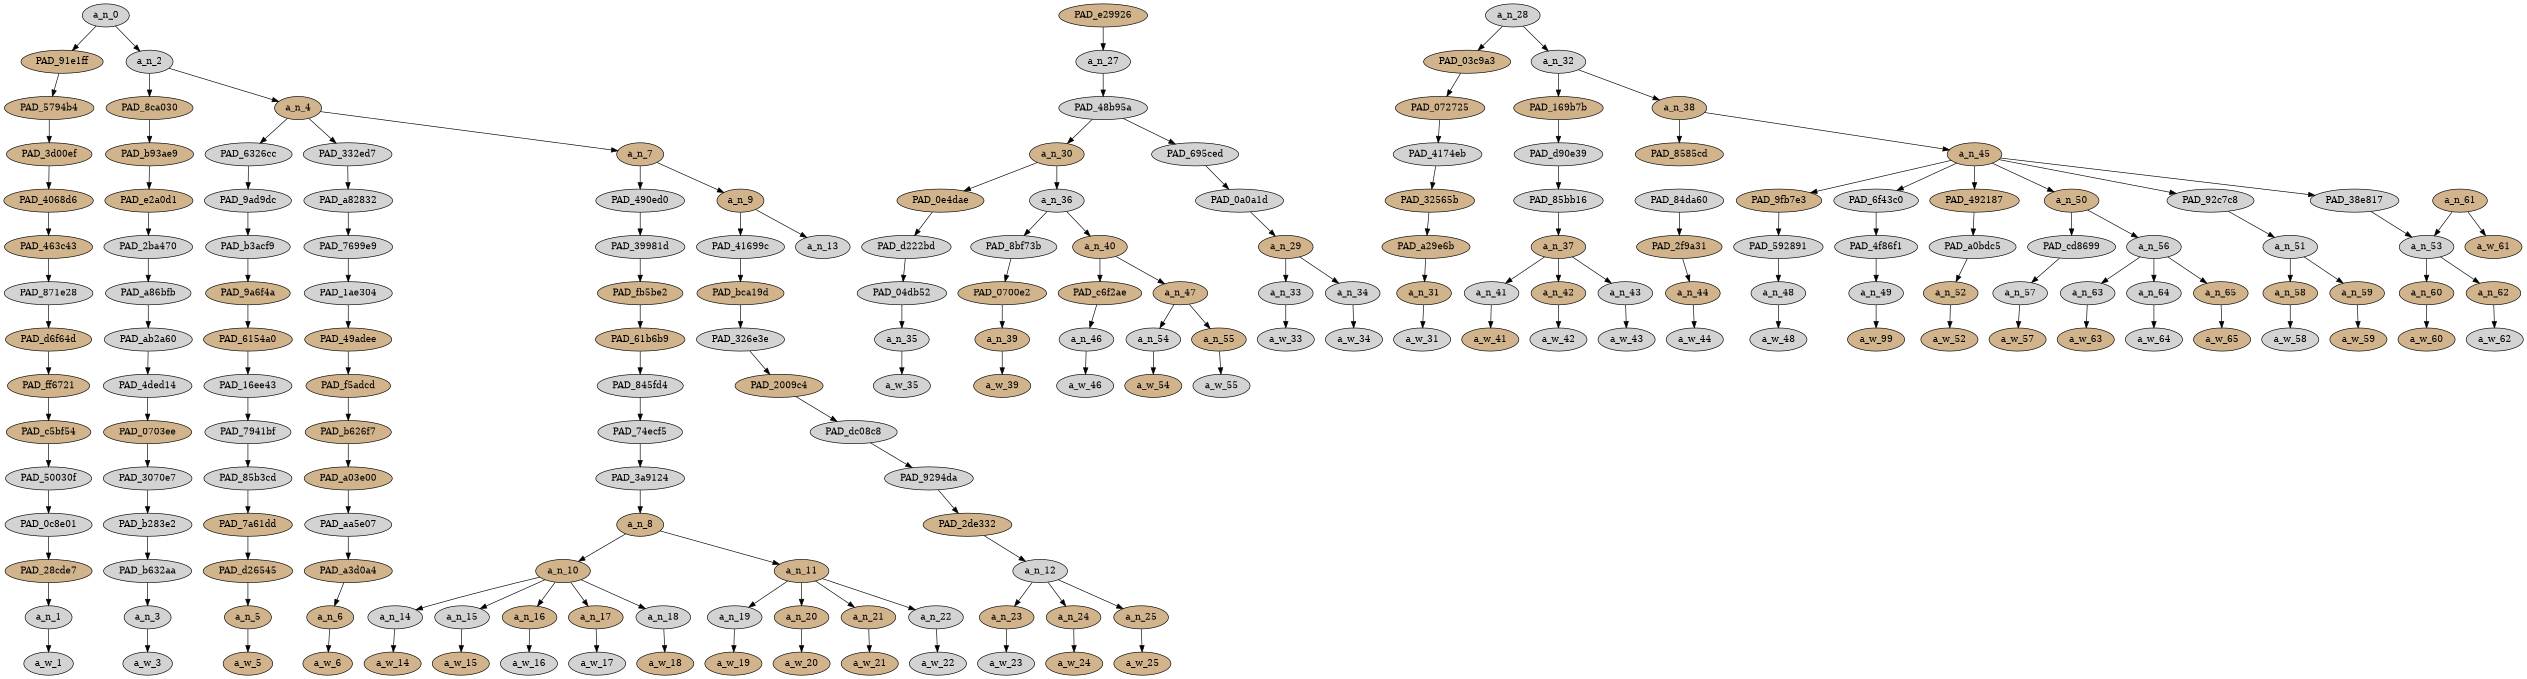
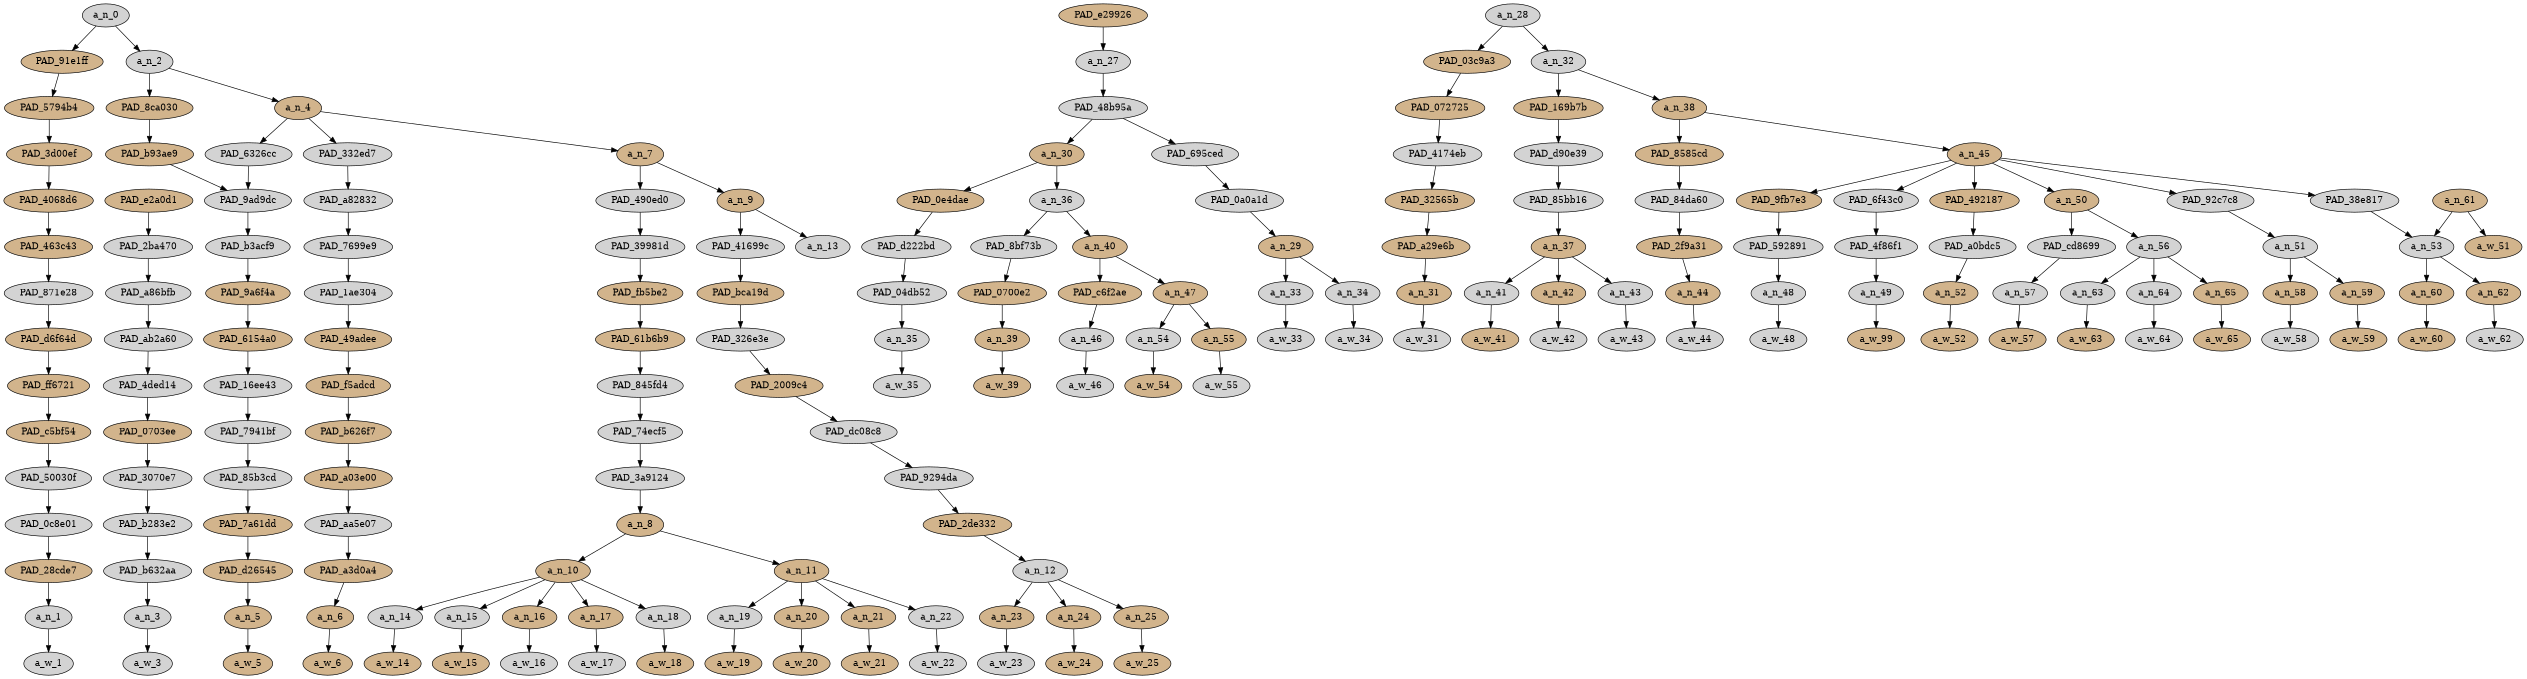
(149, 174) -> (196, 176)
none -> (1679, 174)
(2493, 247) -> (2493, 247)
